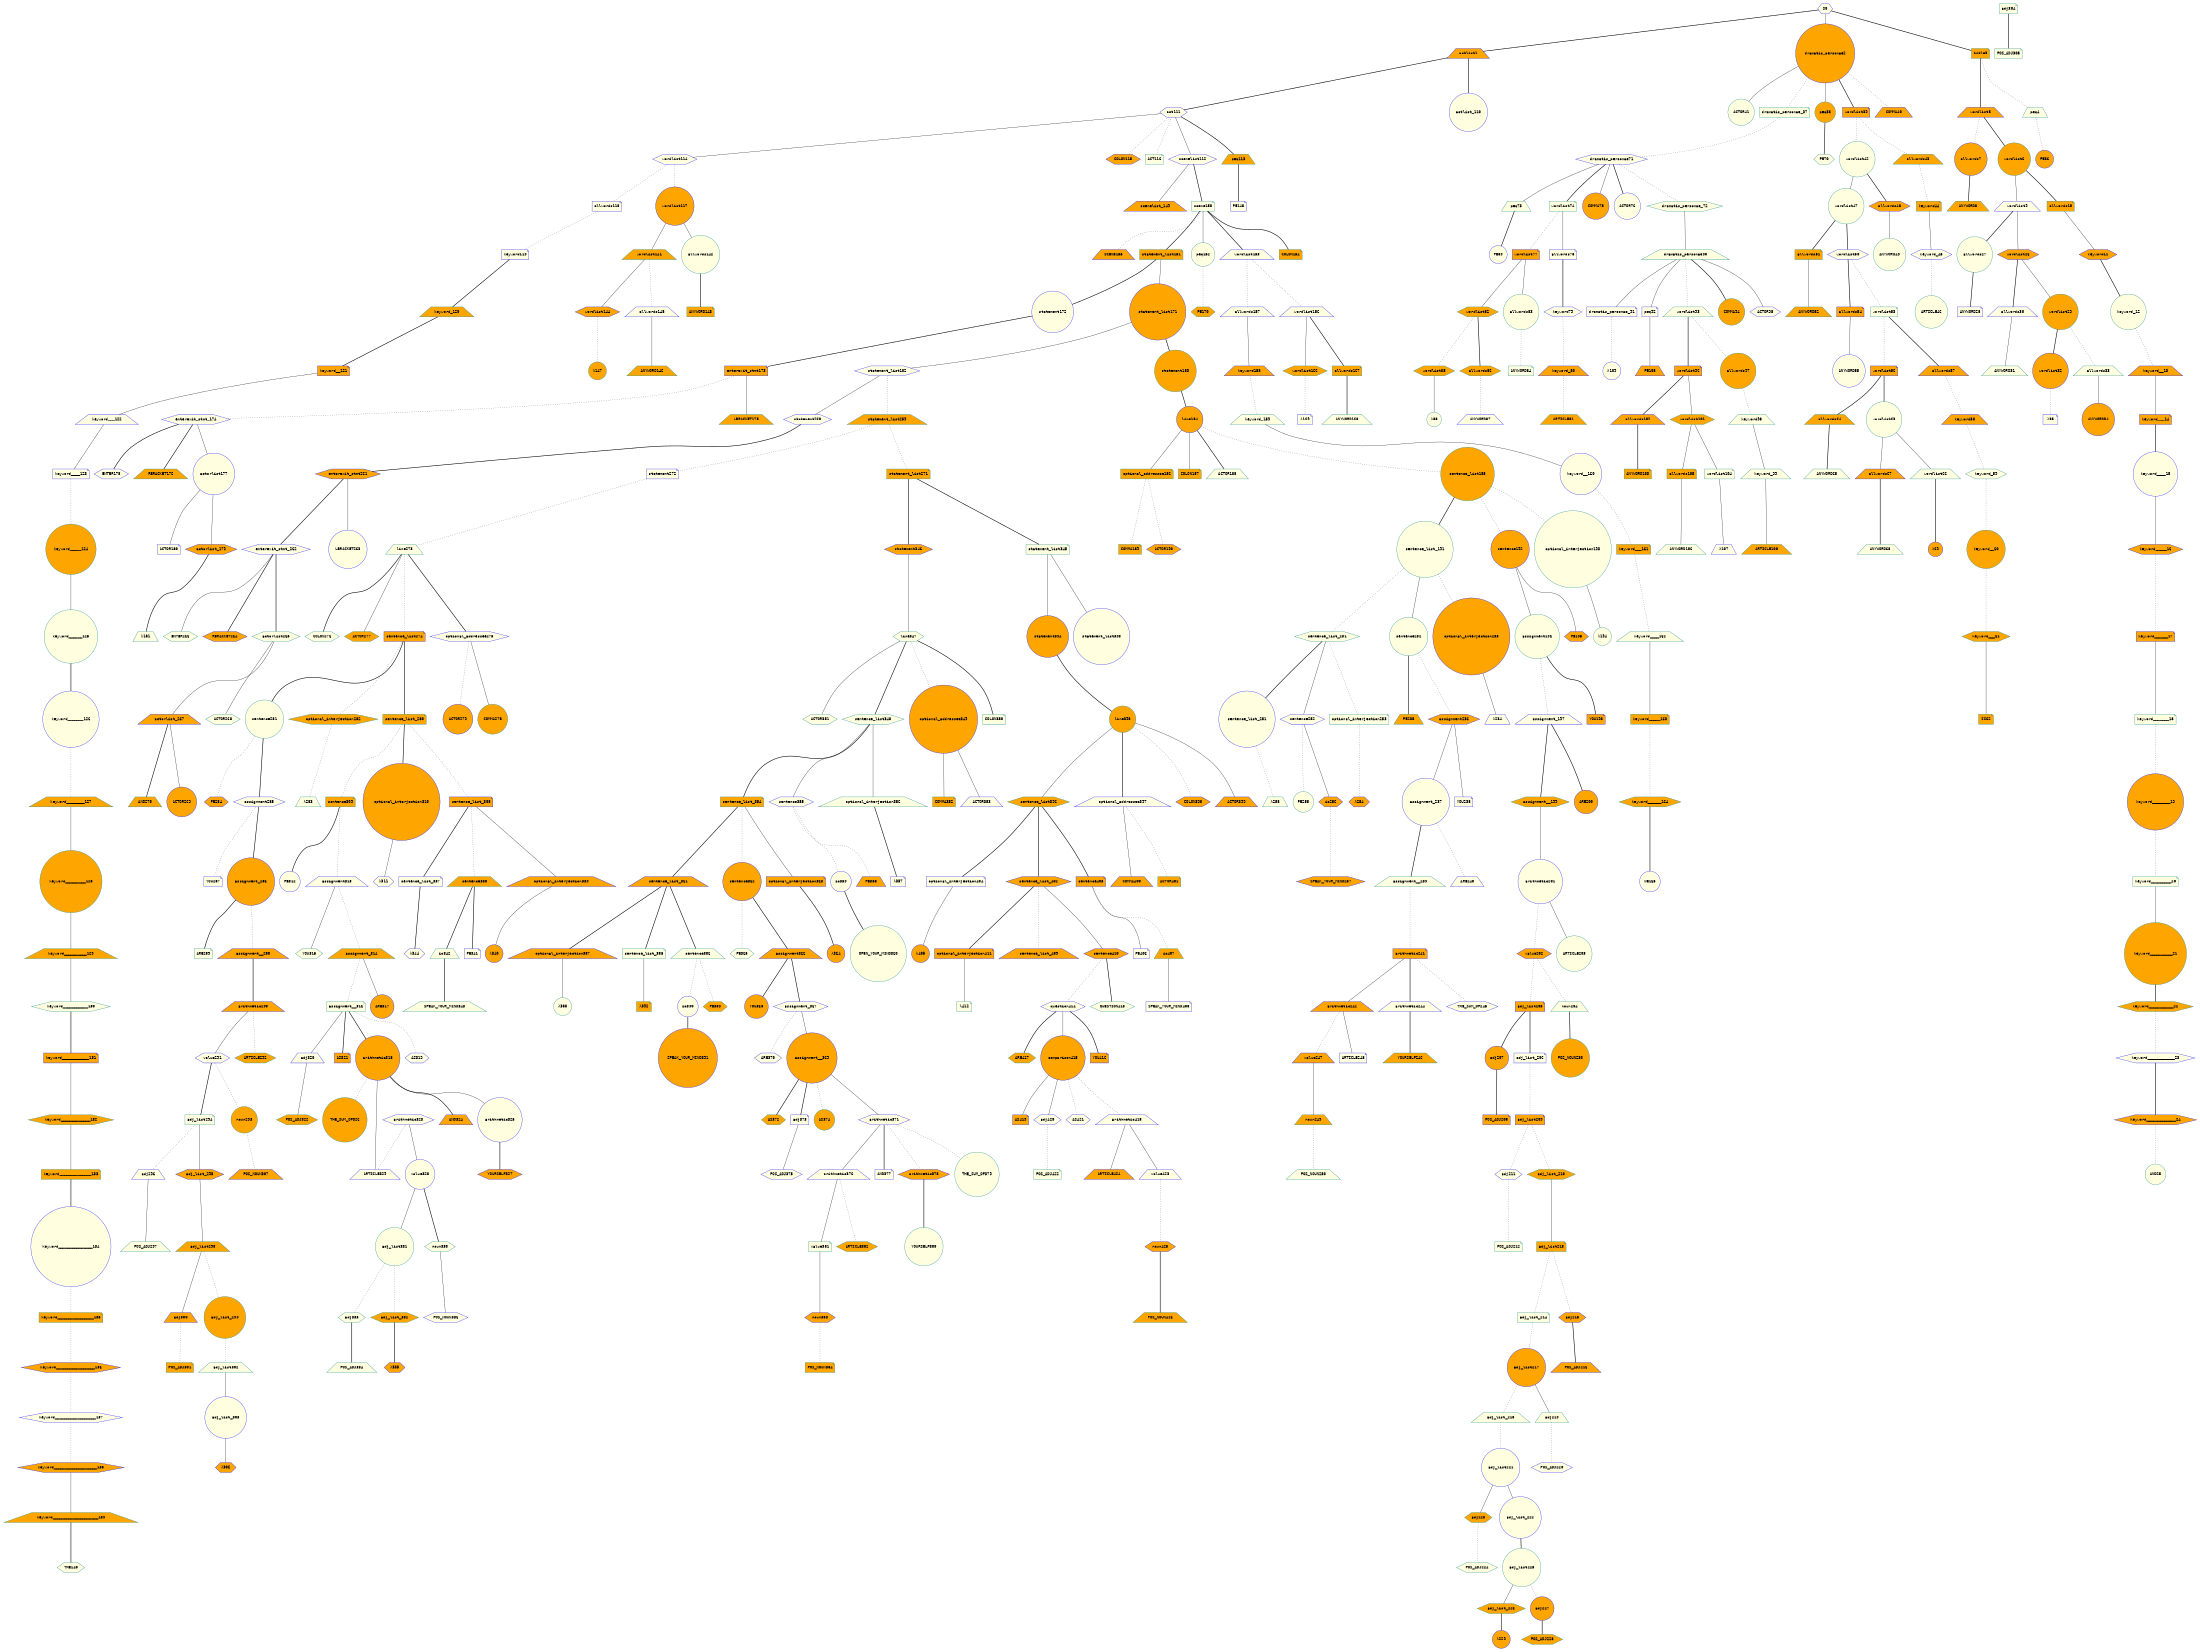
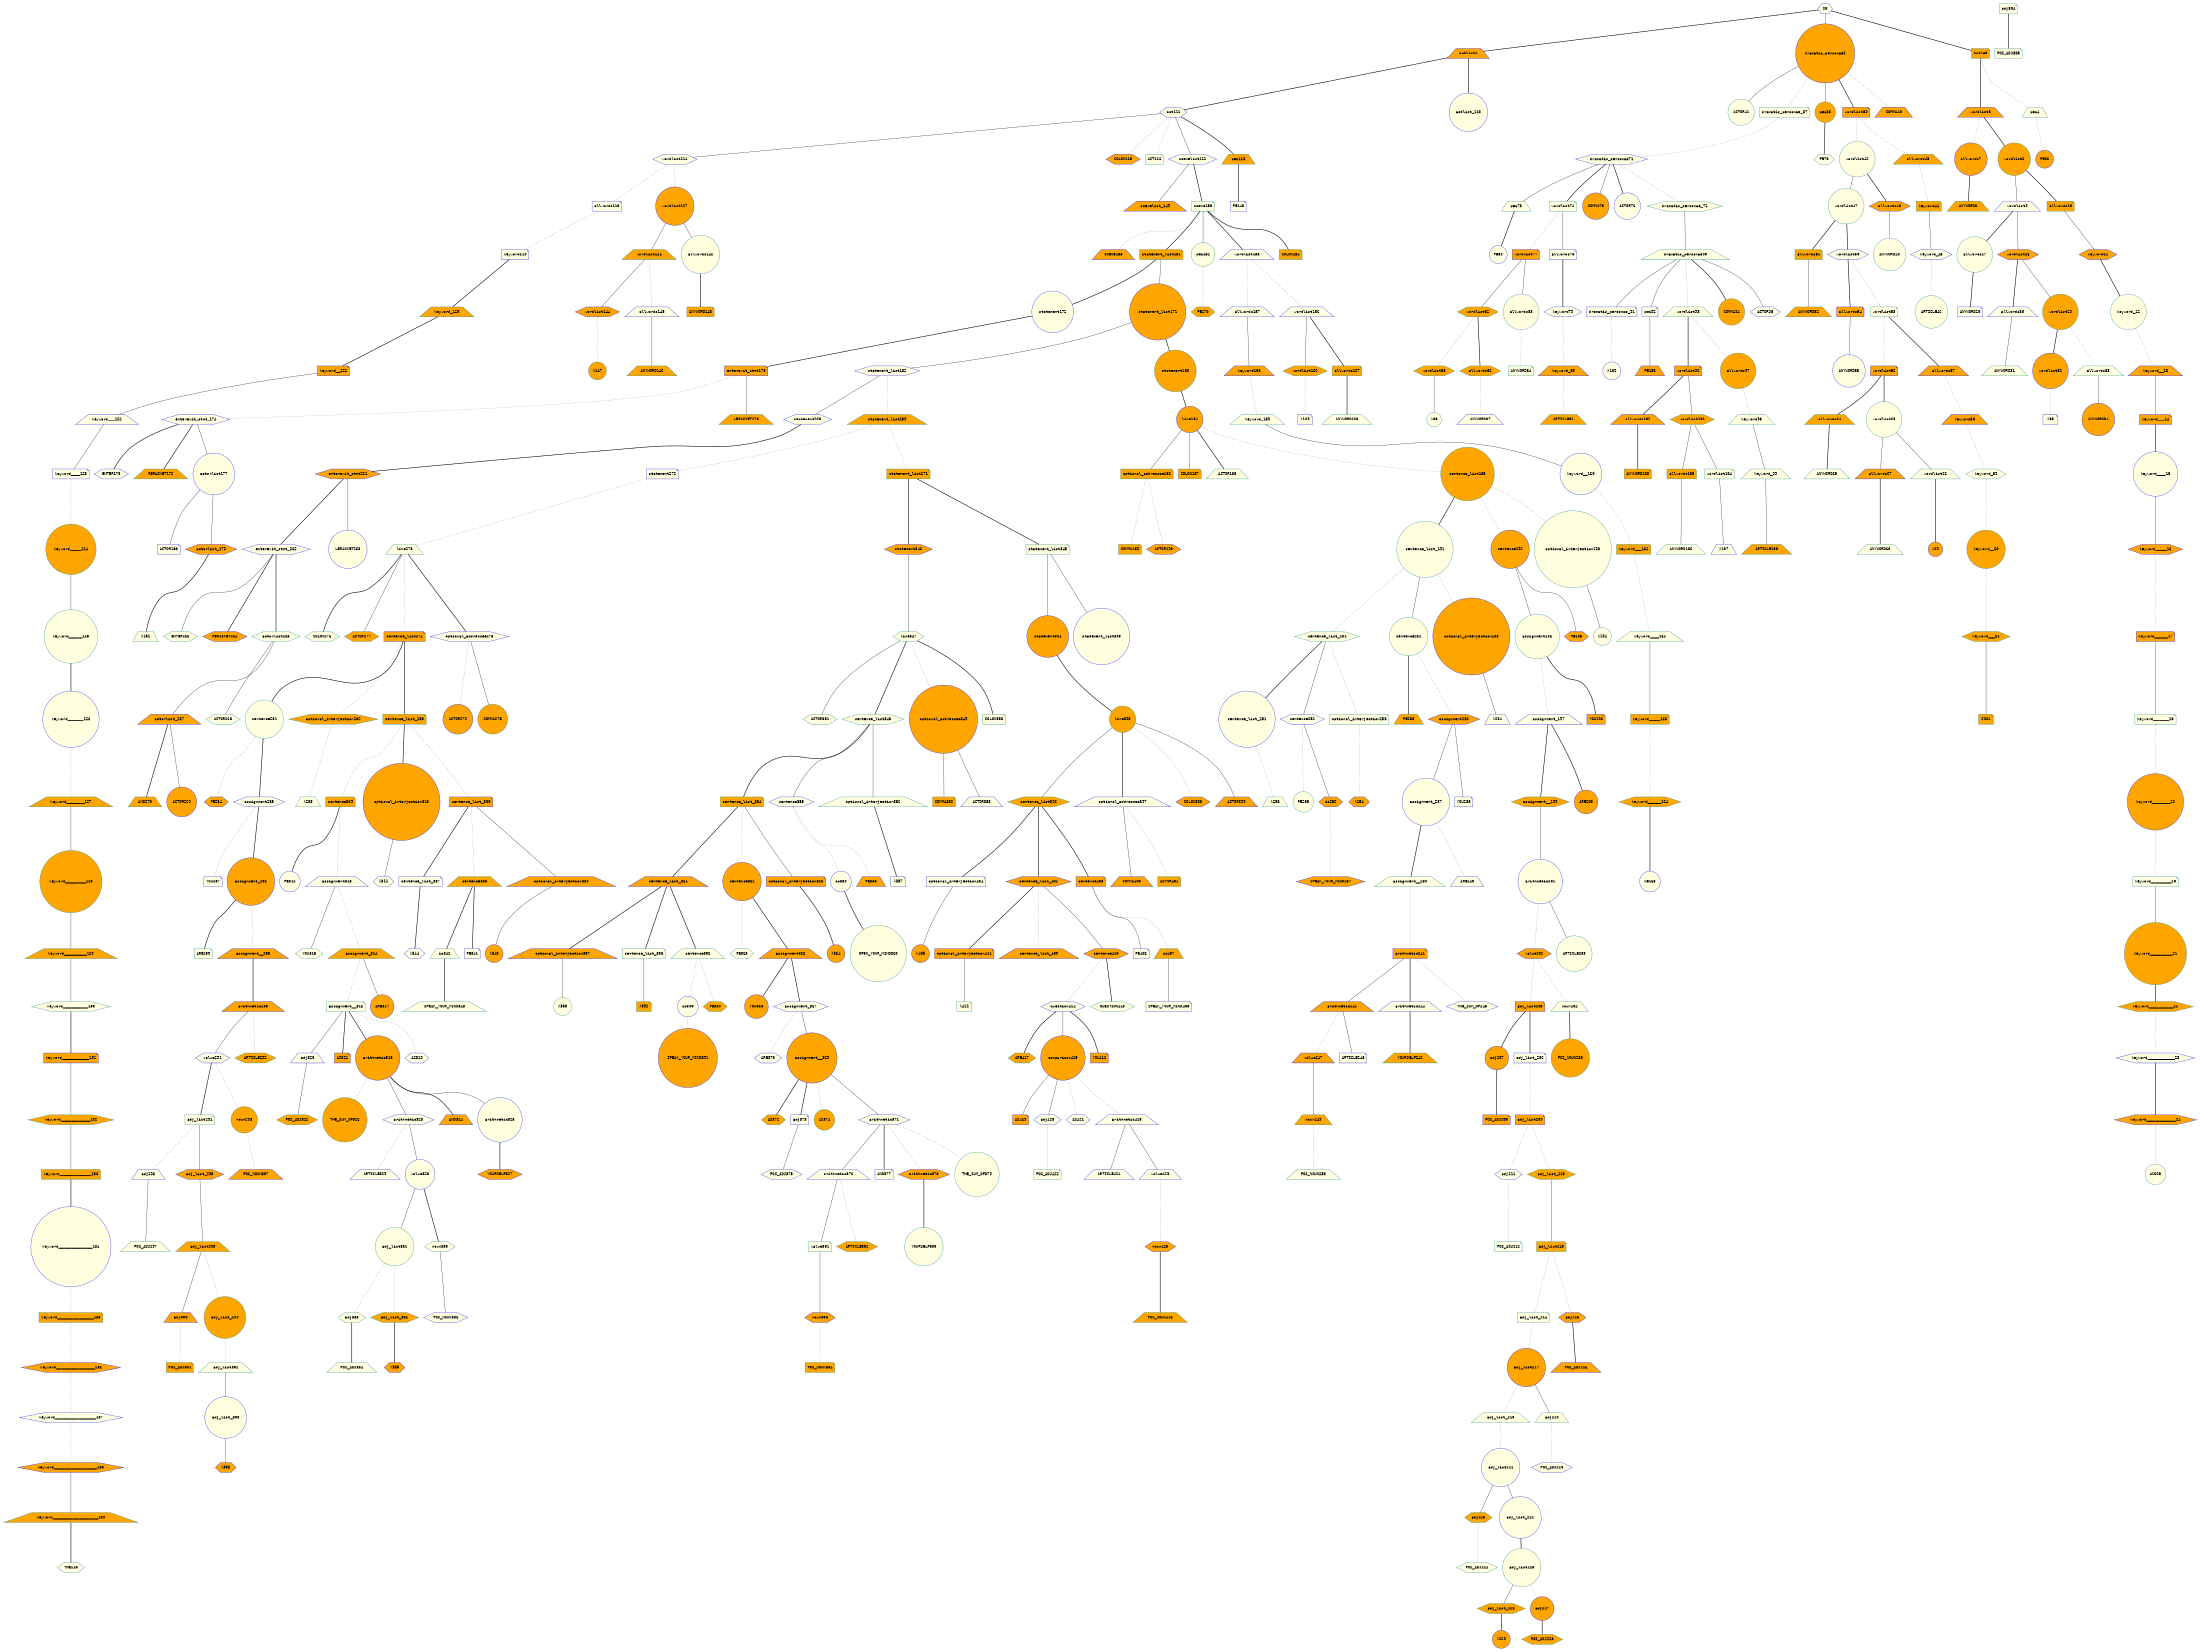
(688, 1023) -> (688, 1023)
(376, 1125) -> (397, 1096)
(1109, 1174) -> (1109, 1174)
